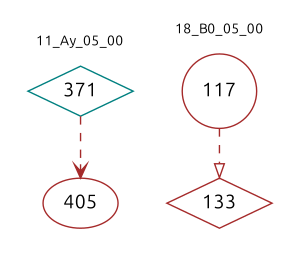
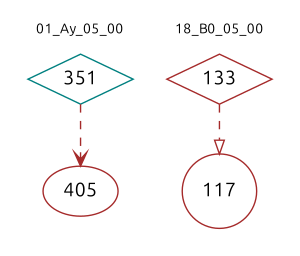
(81, 42) -> (81, 30)
(81, 91) -> (81, 79)
(219, 146) -> (219, 122)
